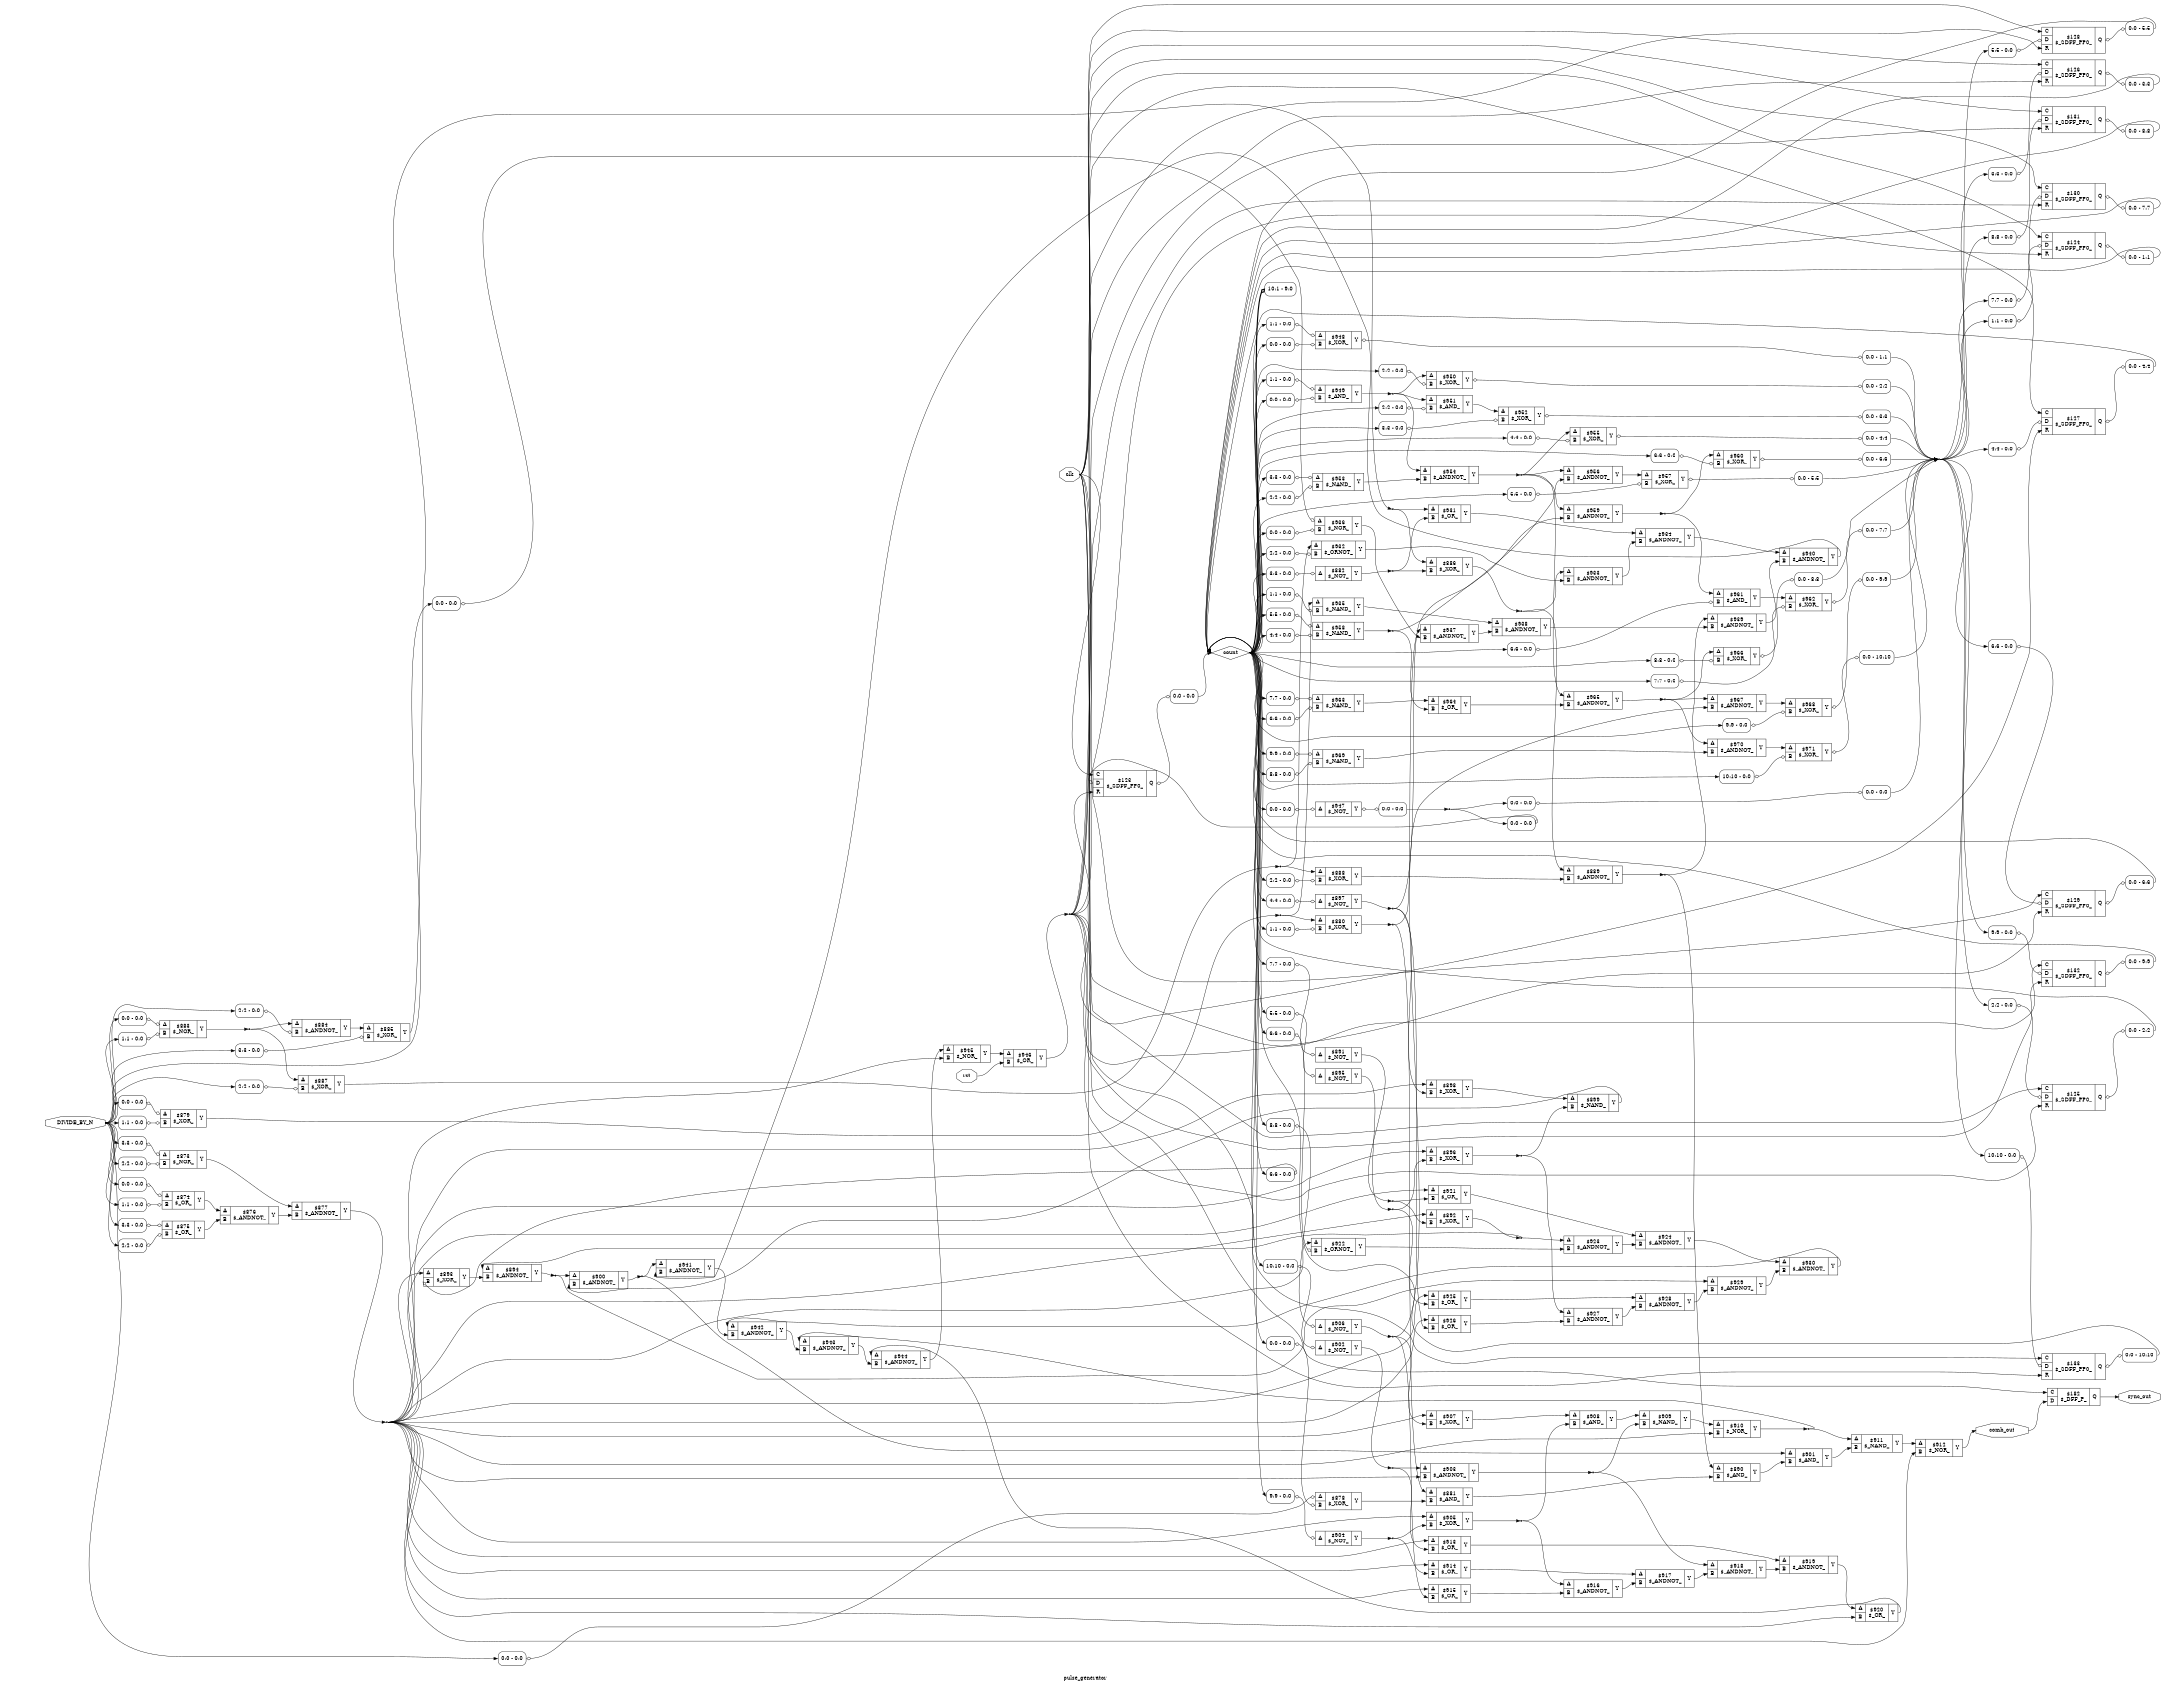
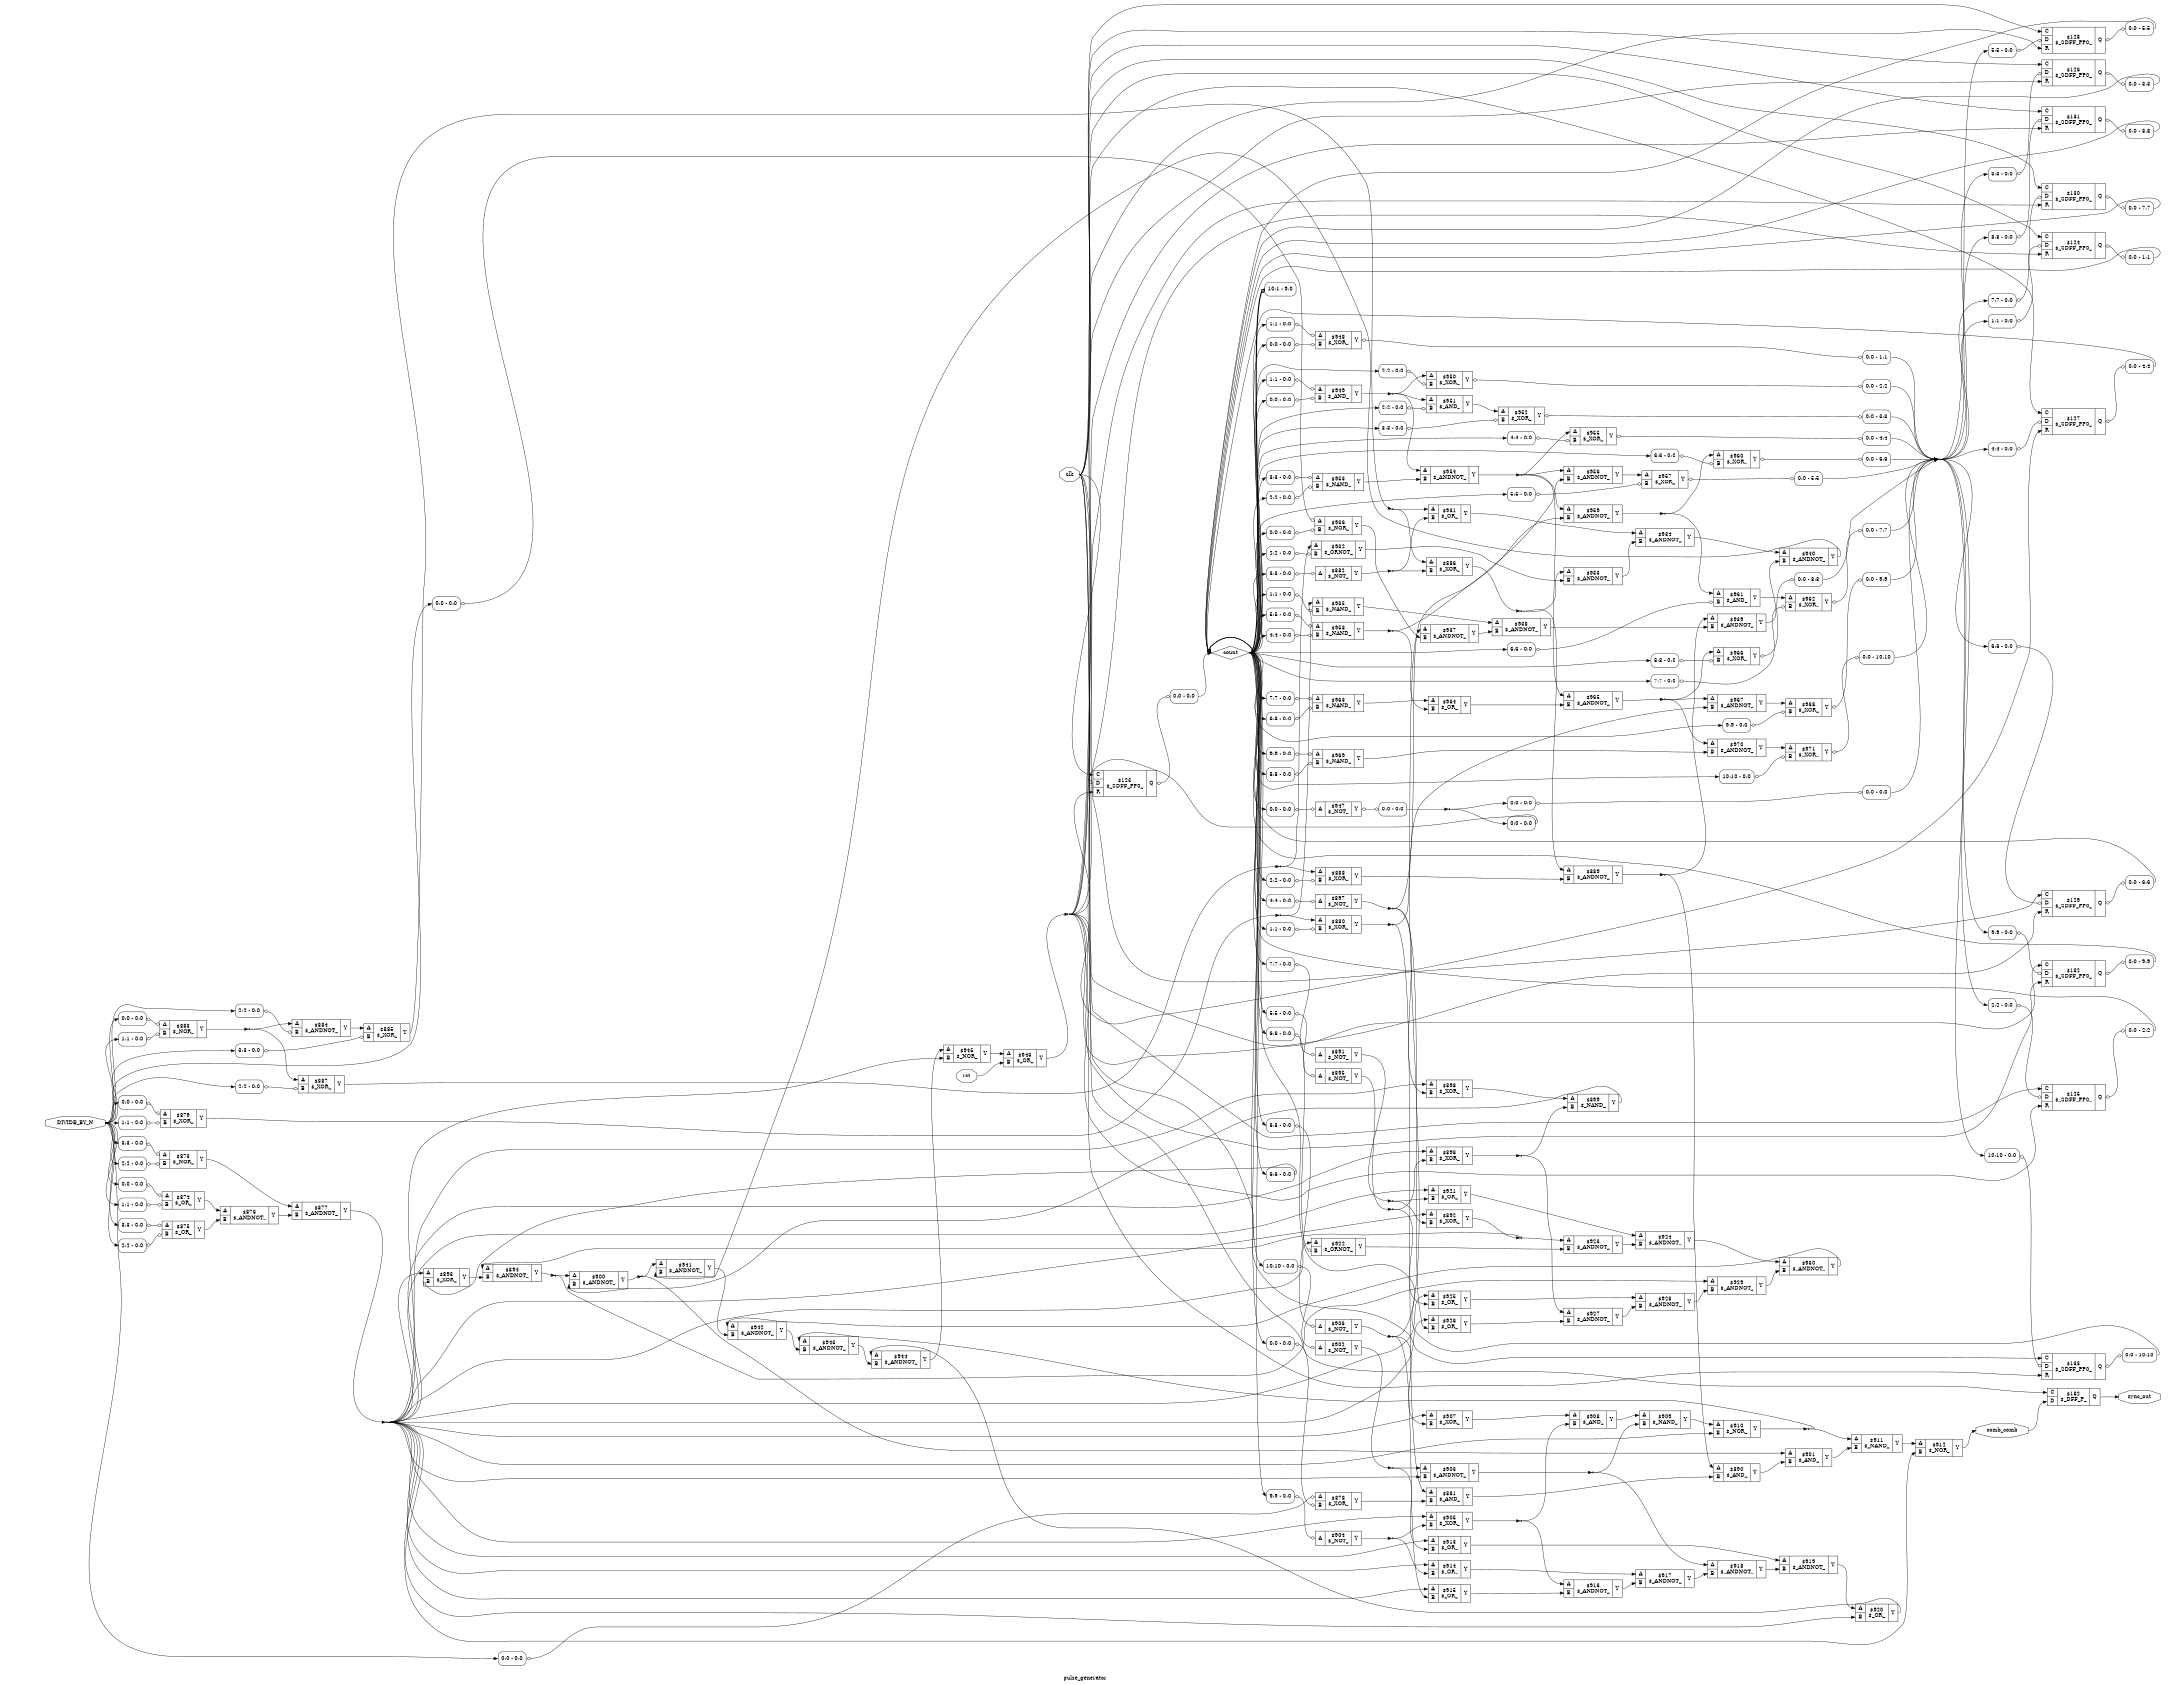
(2002, 1430) -> (2002, 1430)
